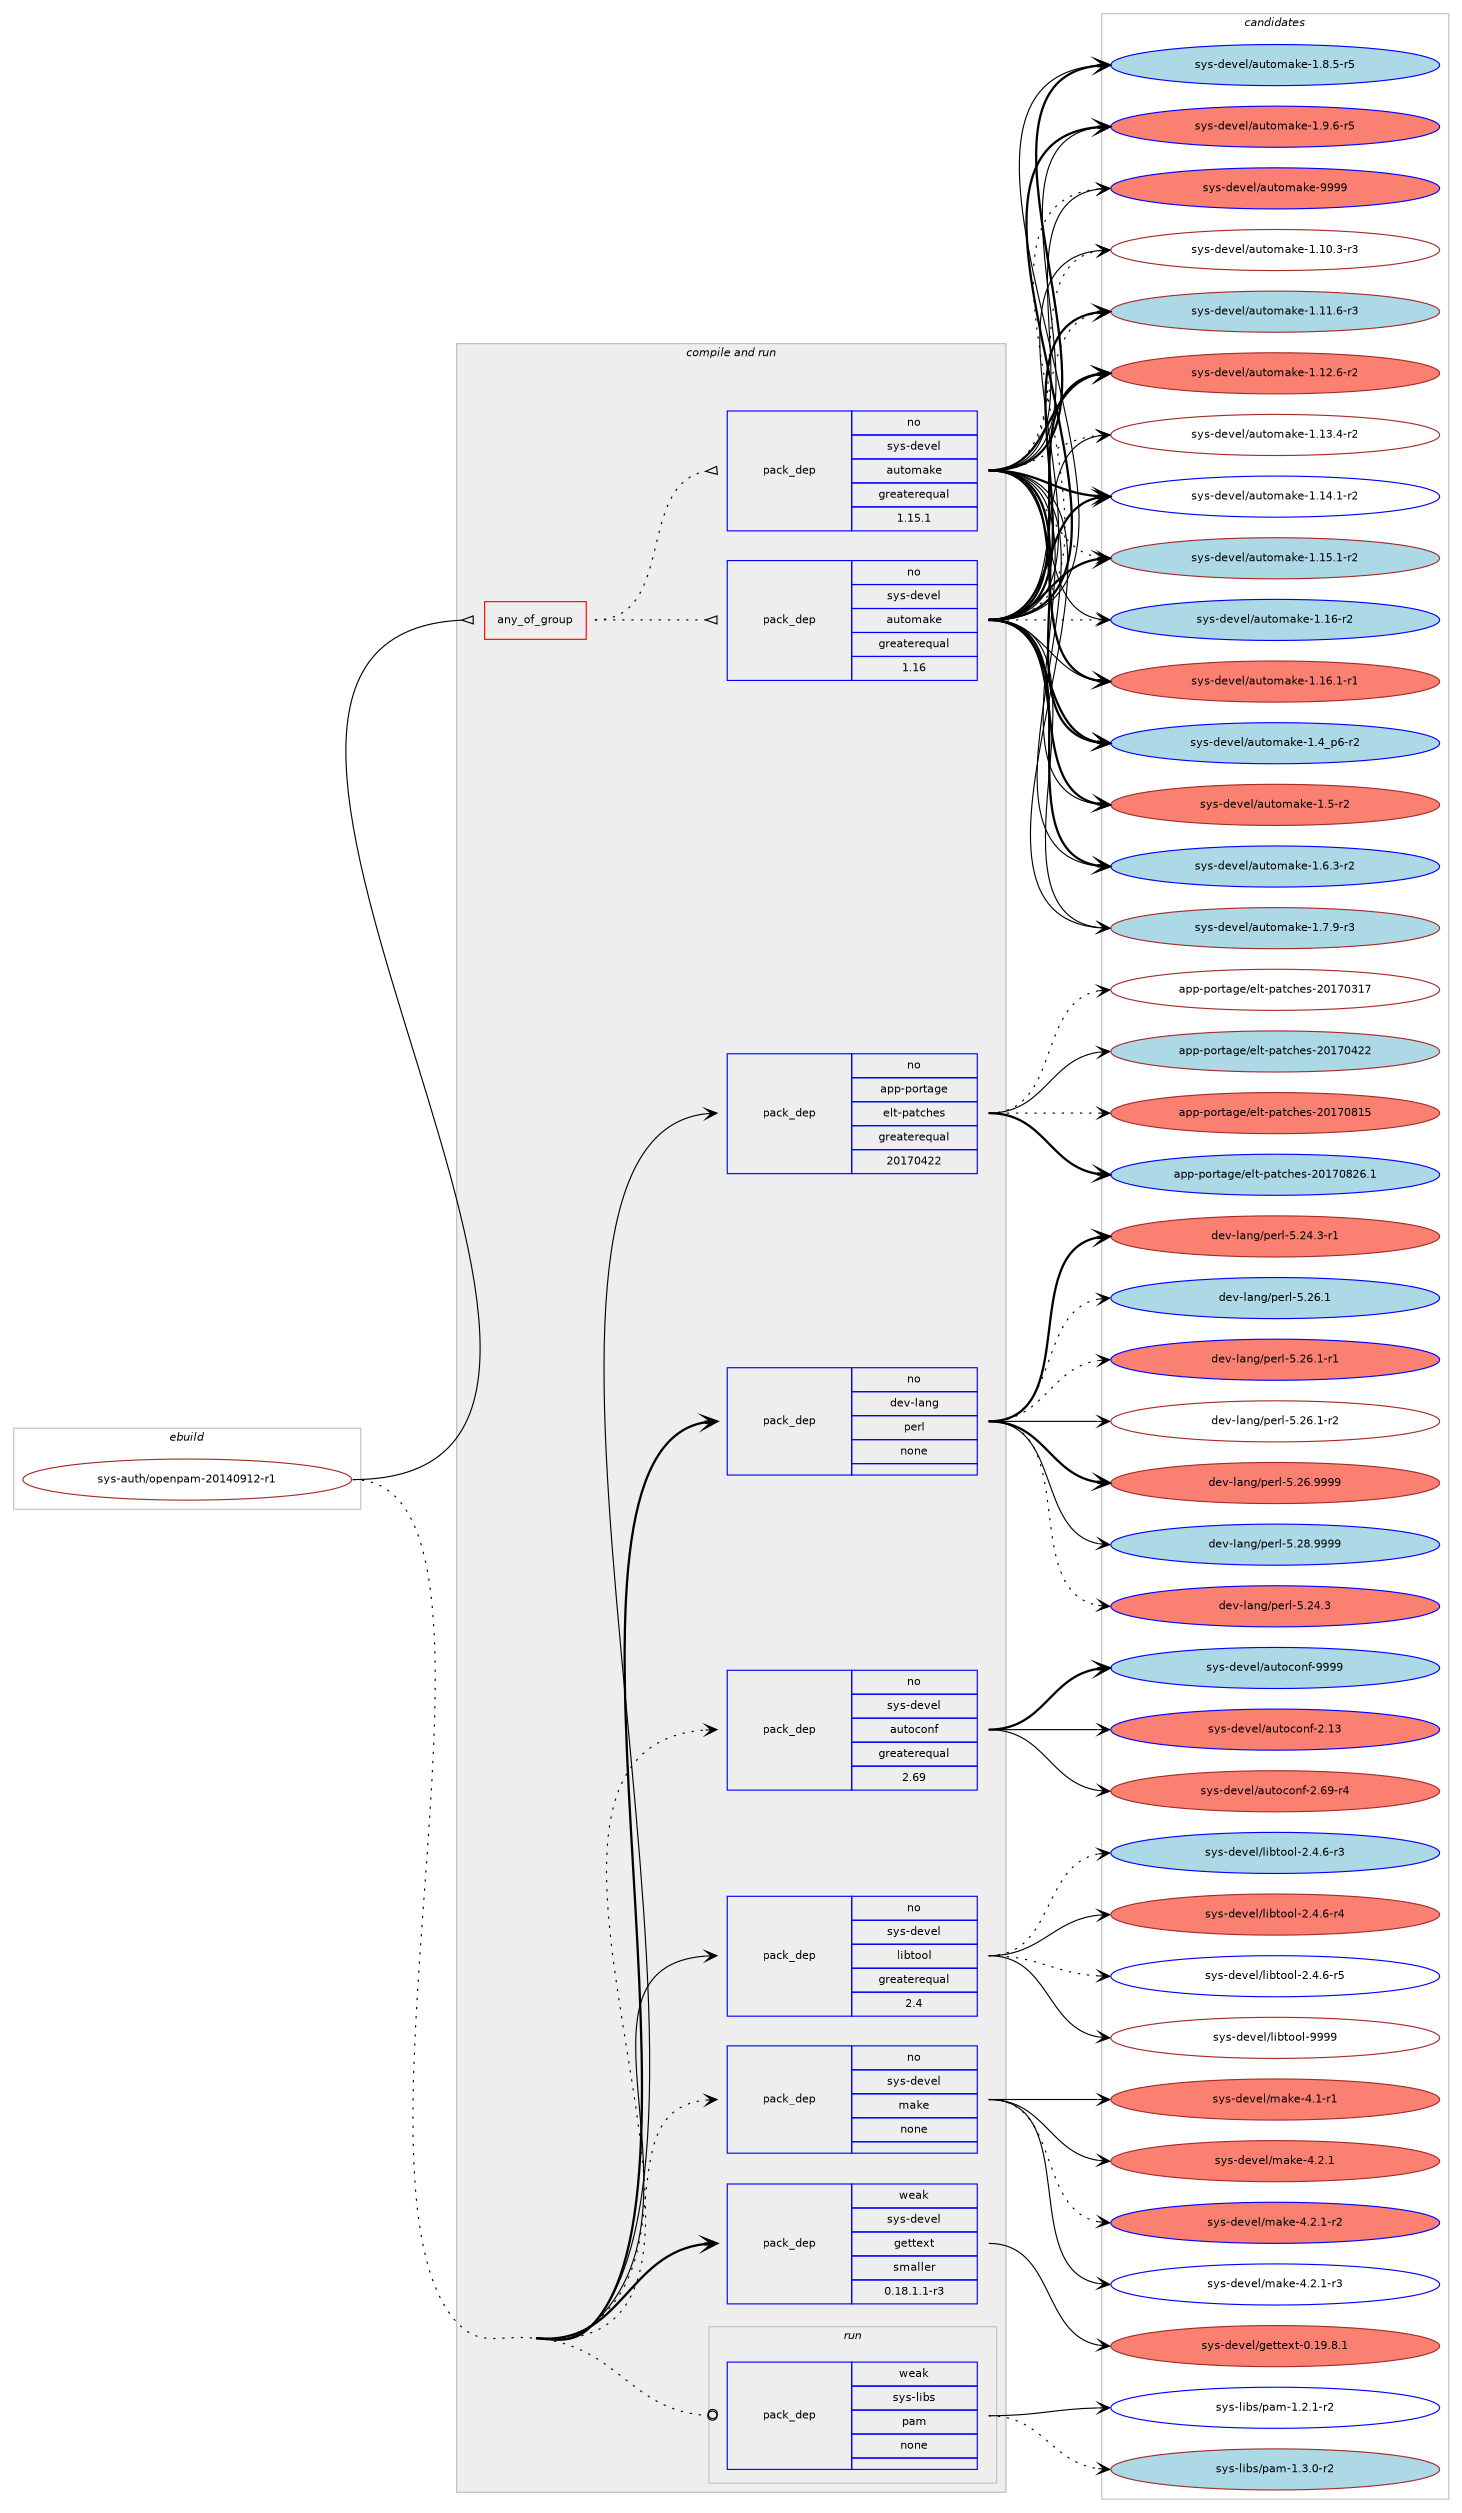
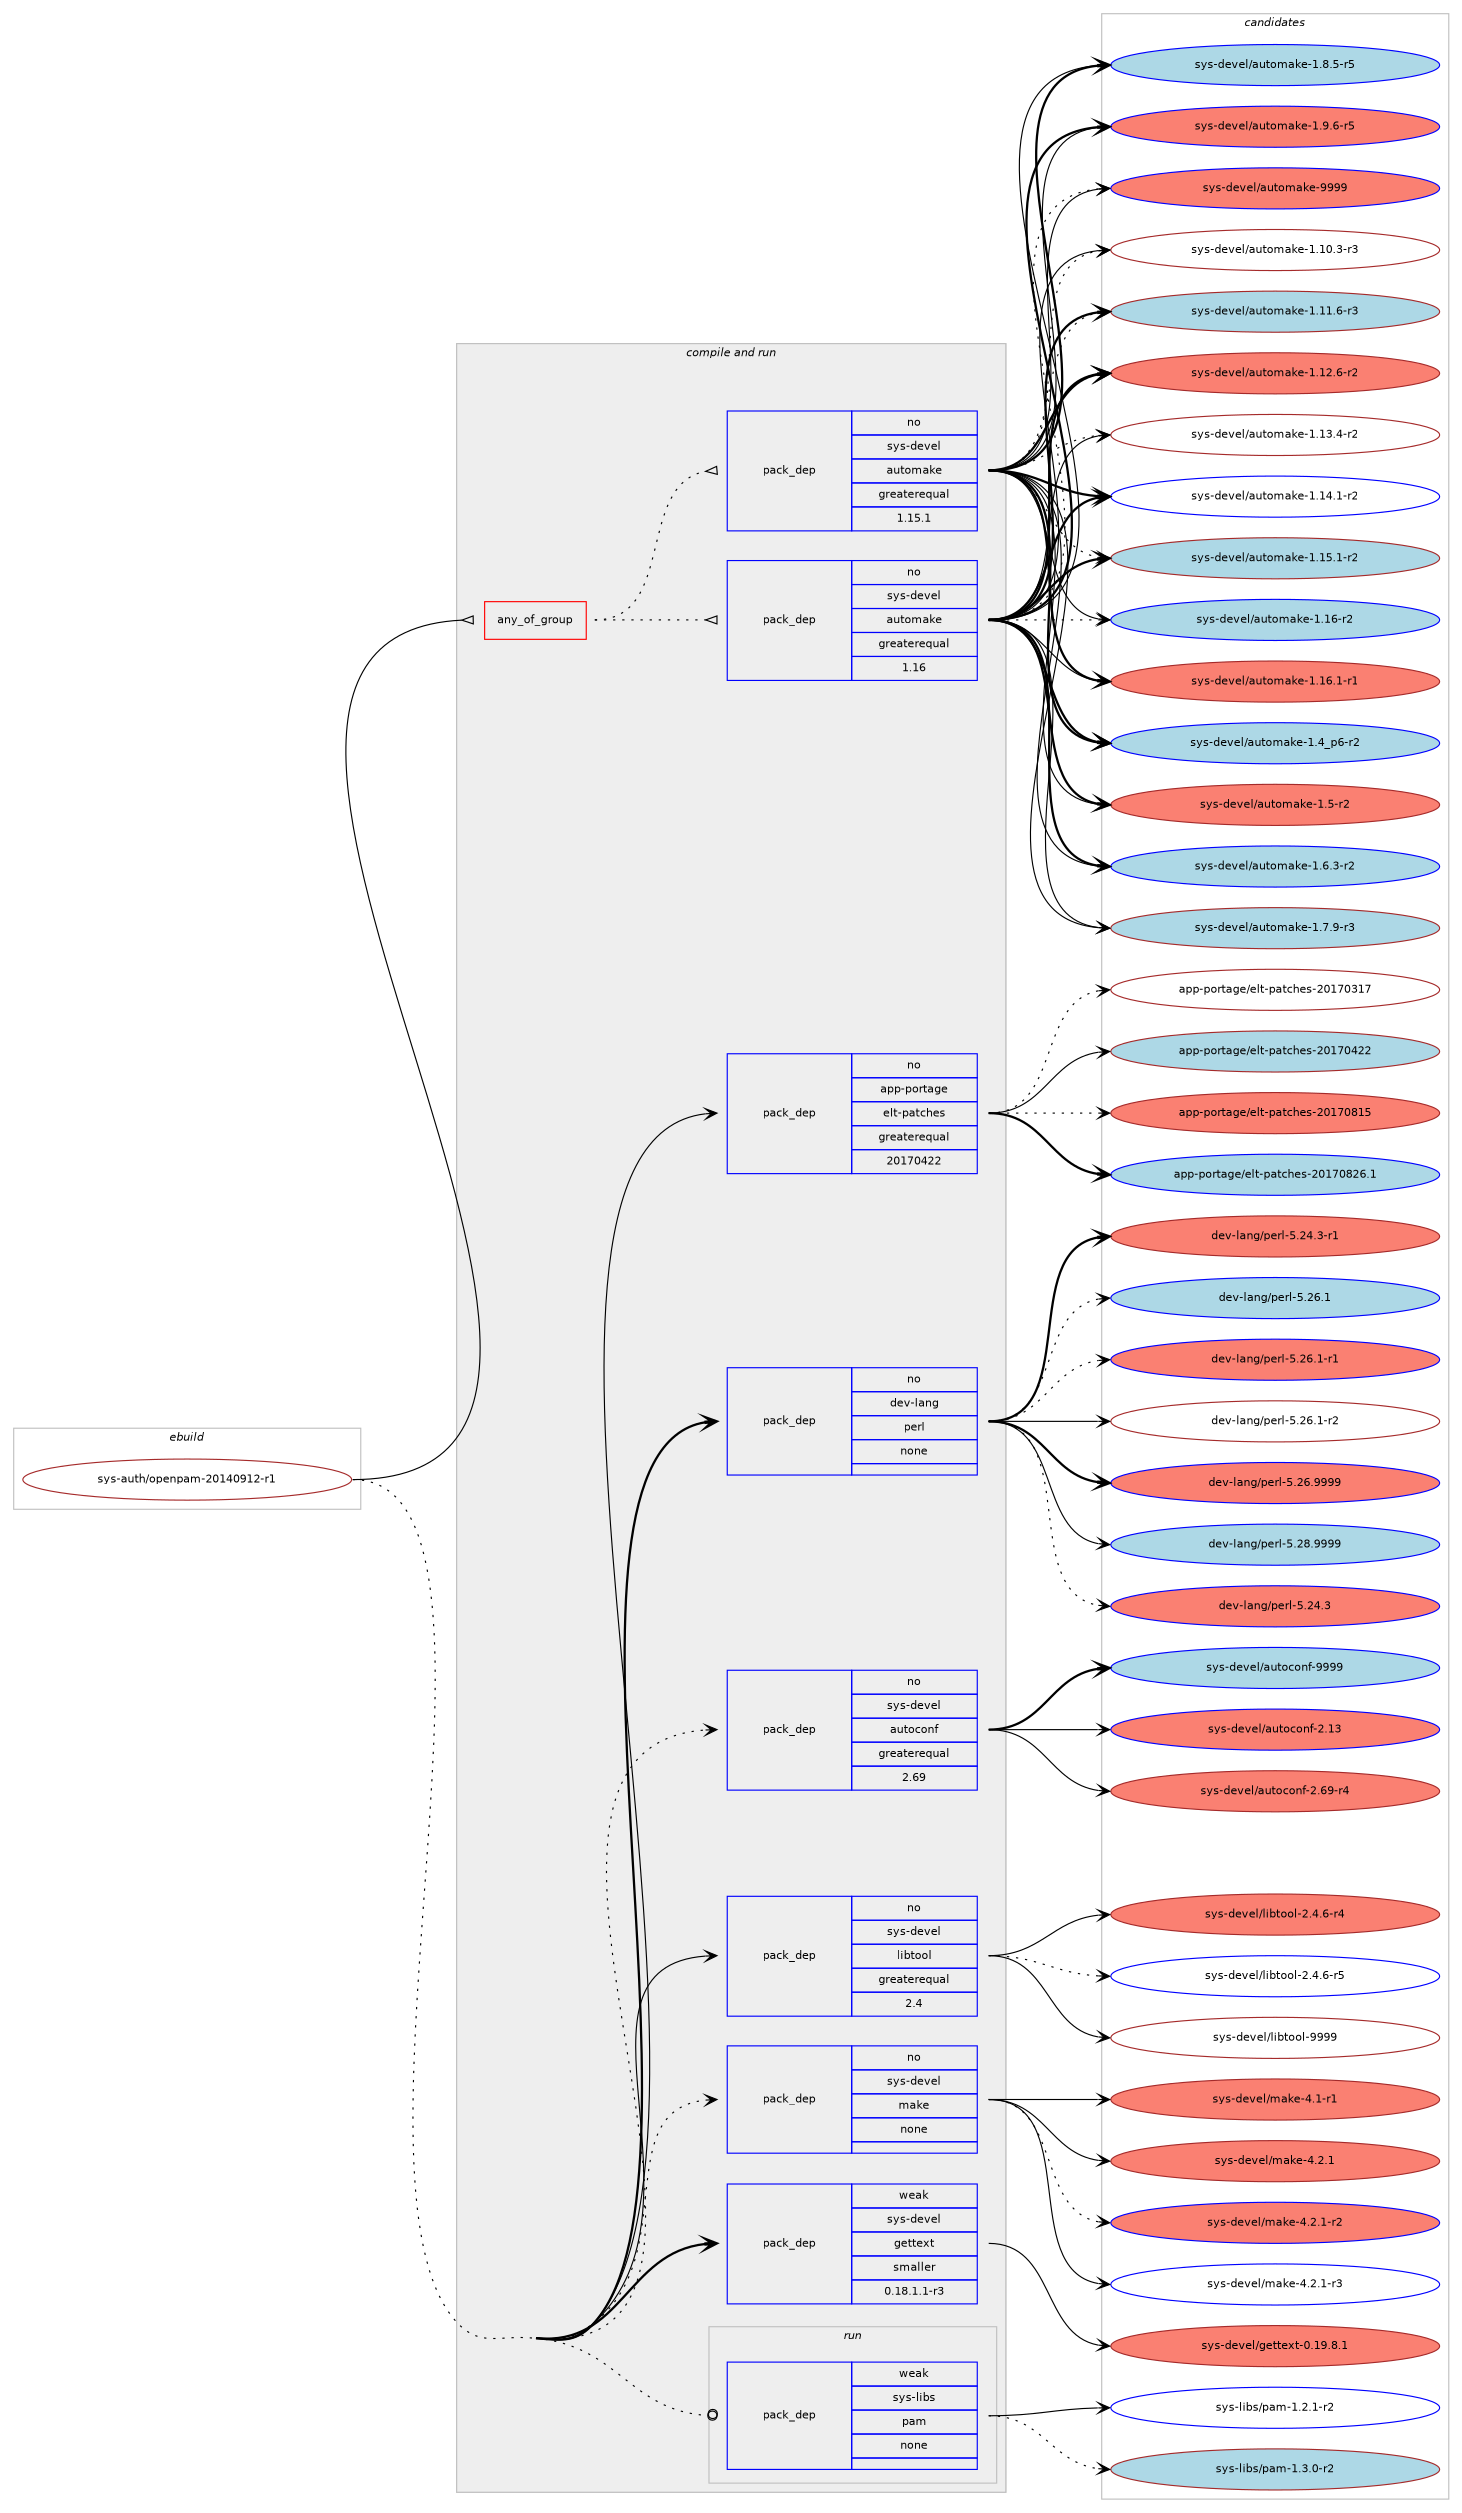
(1275, 1483) -> (1275, 1483)
(1275, 1853) -> none
